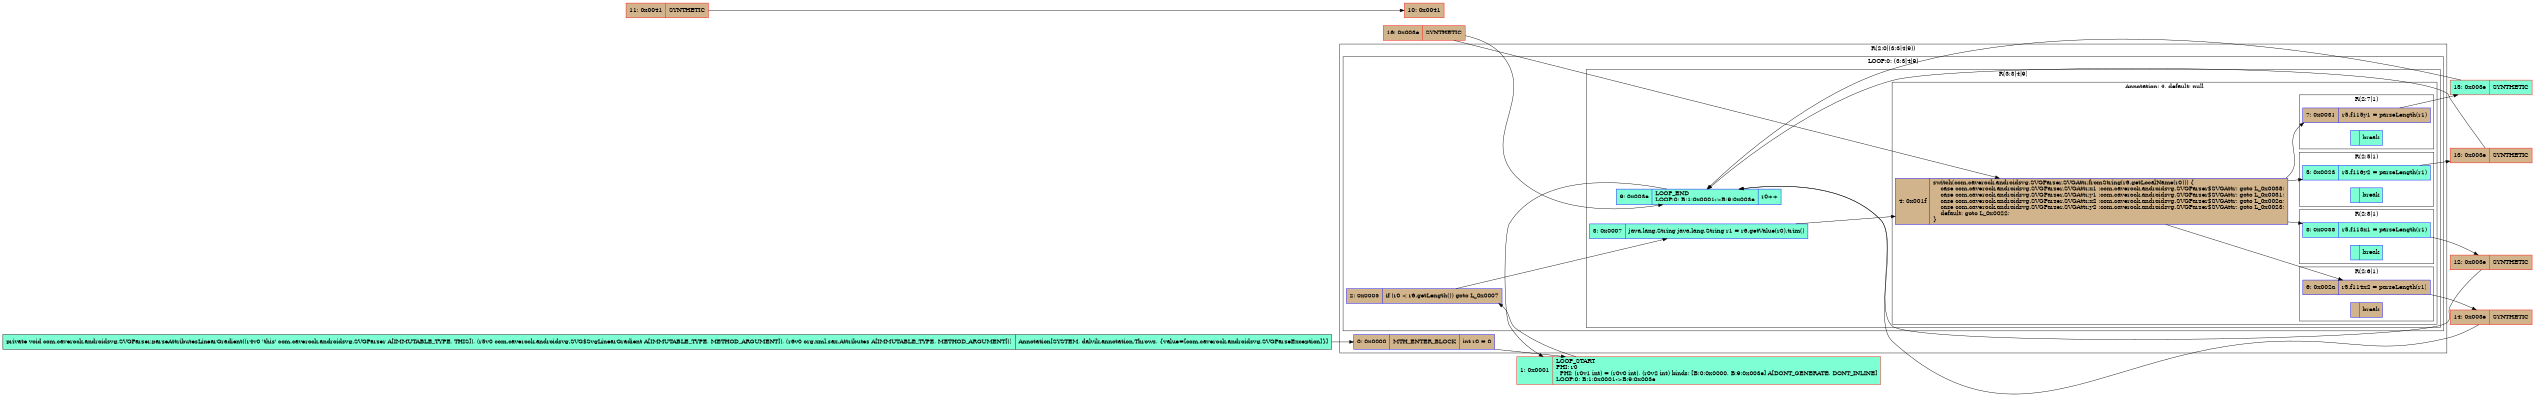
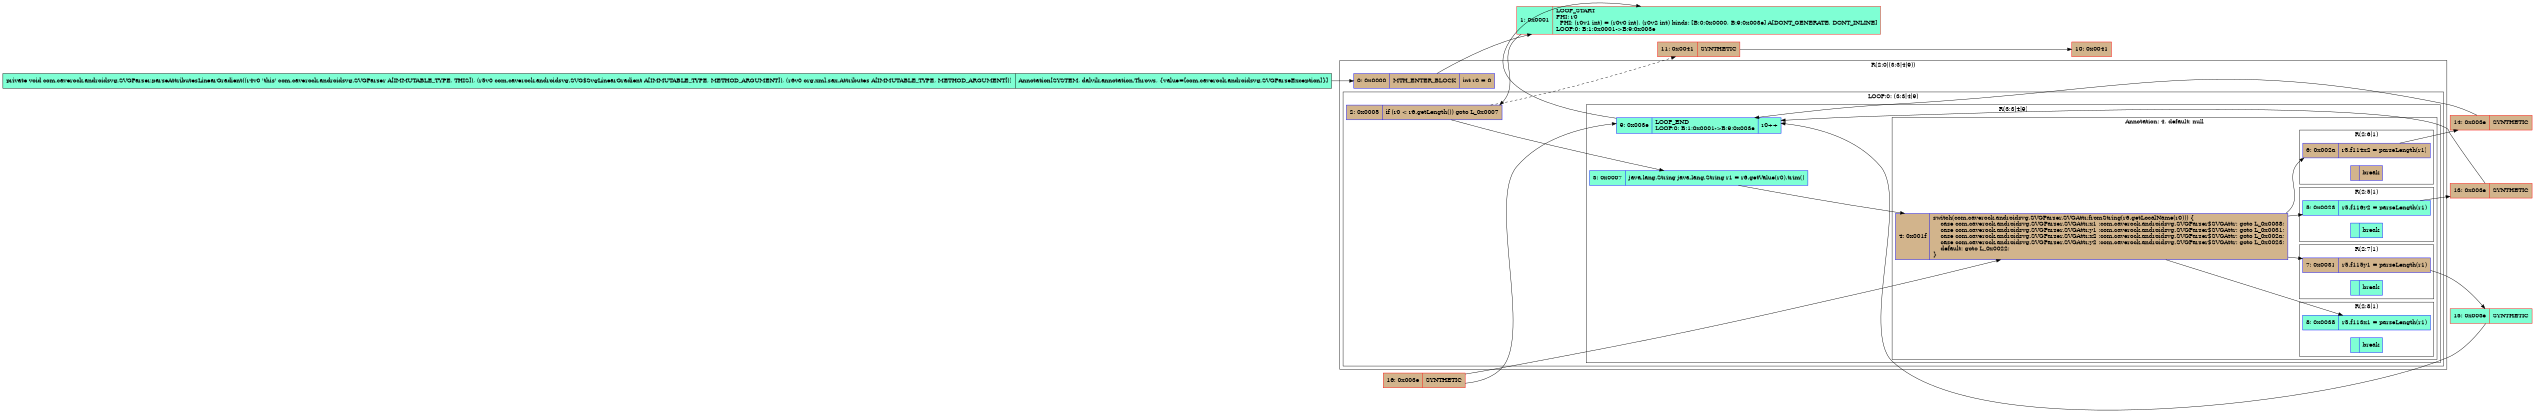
none -> (1582, 84)
(2491, 262) -> none
